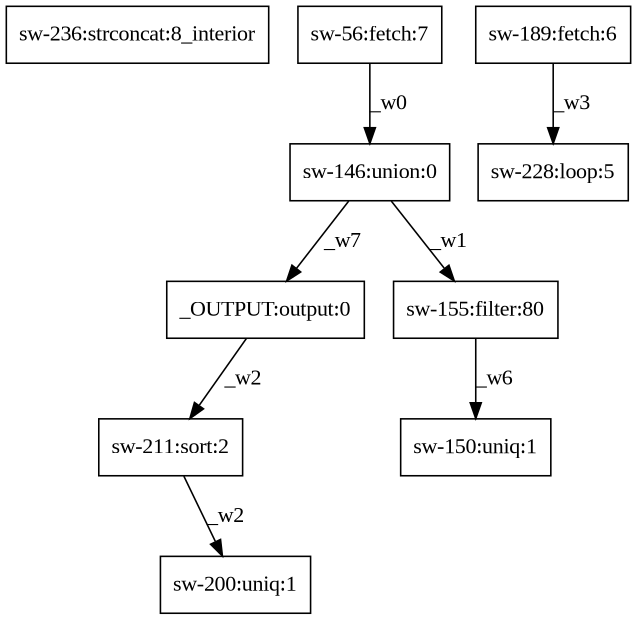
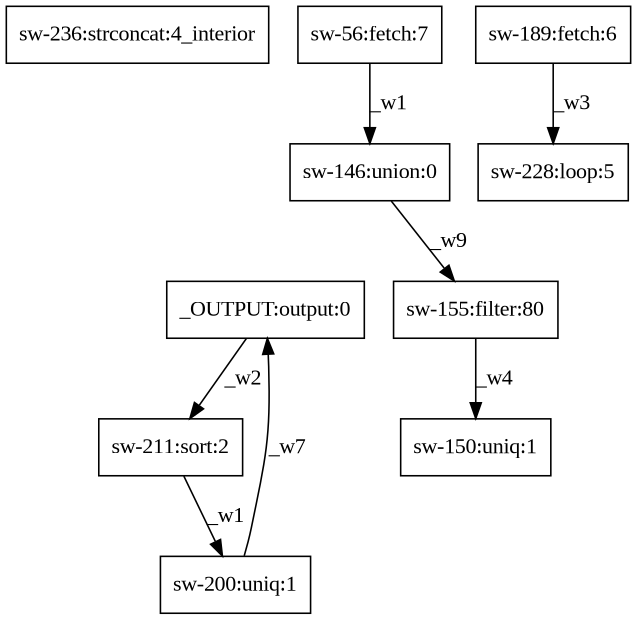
(138, 35) -> (138, 35)
(389, 104) -> (389, 104)
(323, 235) -> (265, 456)
(449, 241) -> (449, 241)
(495, 379) -> (495, 379)
(226, 516) -> (226, 516)
